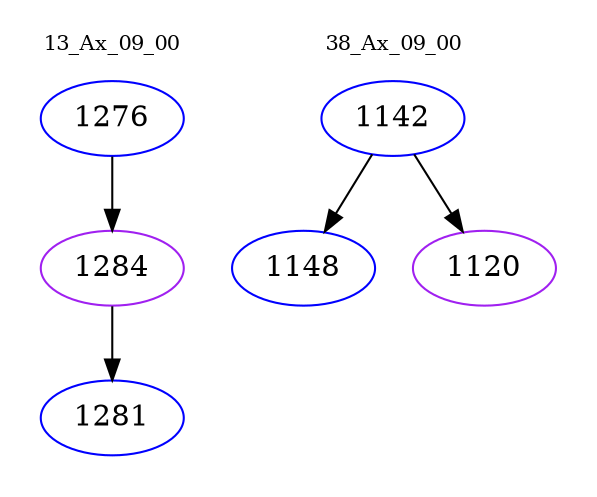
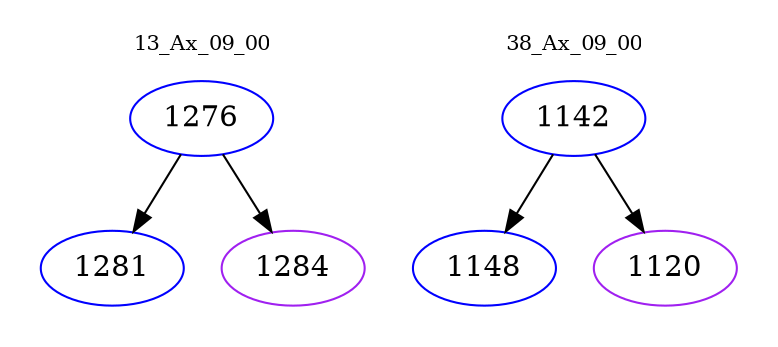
(112, 333) -> (163, 184)
